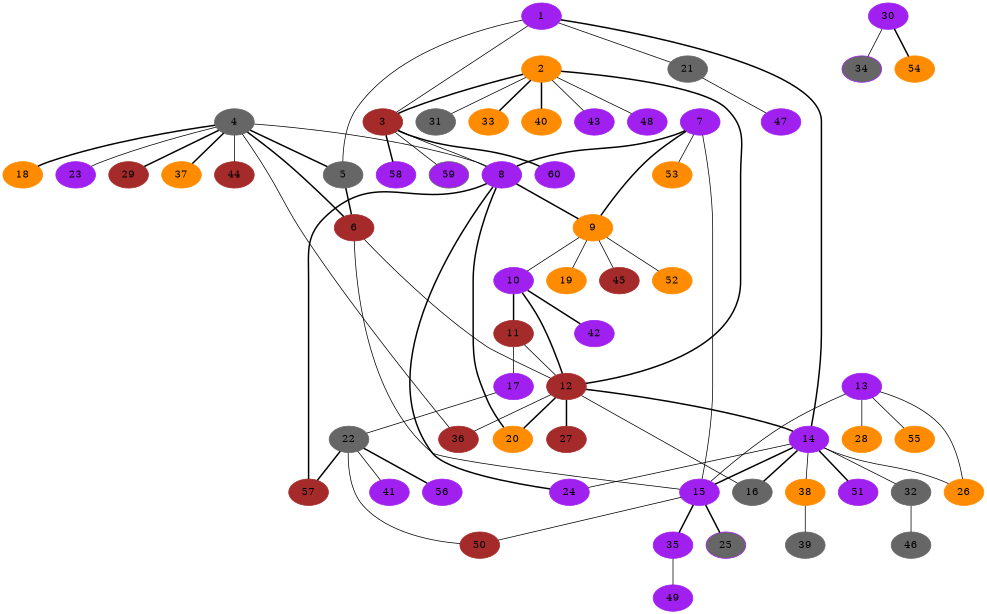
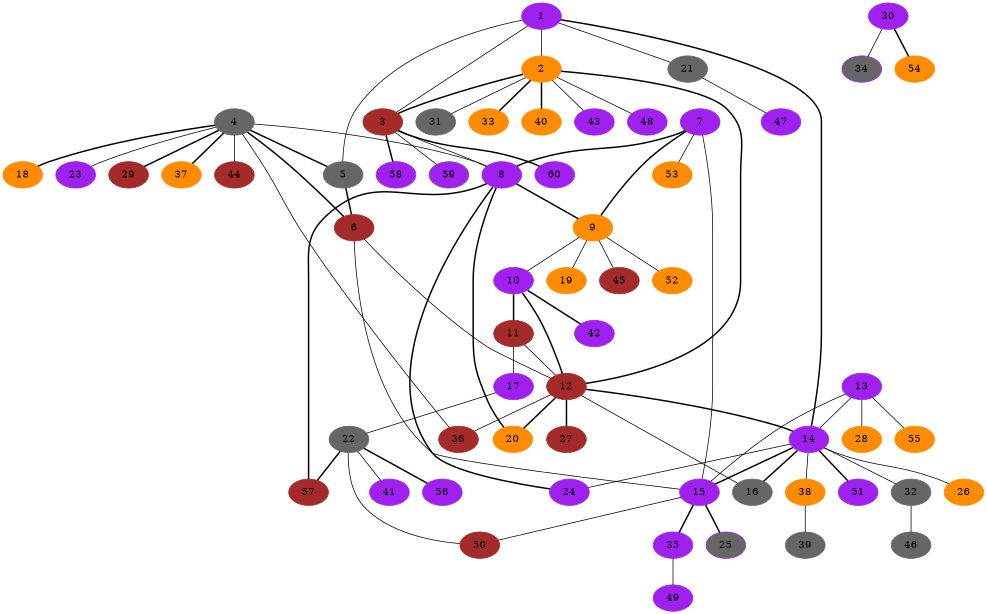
none -> (541, 43)
(936, 421) -> (835, 413)
